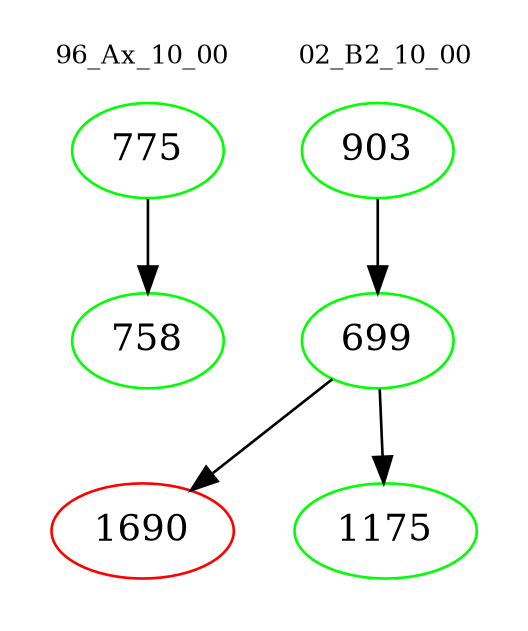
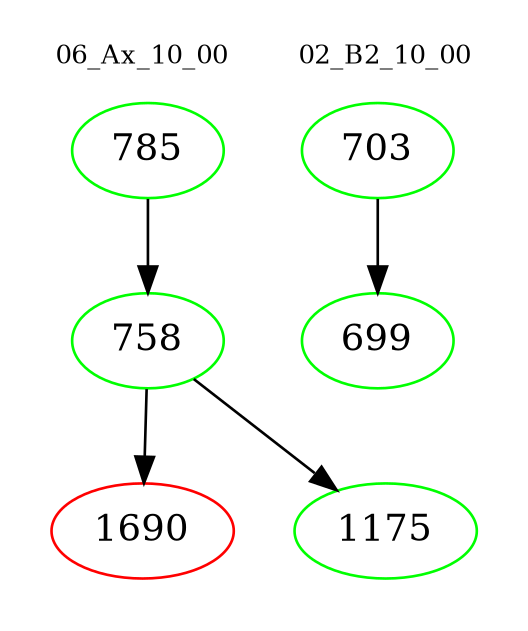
(143, 57) -> (143, 57)
(148, 151) -> (148, 151)
(378, 151) -> (378, 151)
(294, 410) -> (146, 423)
(381, 423) -> (236, 412)
